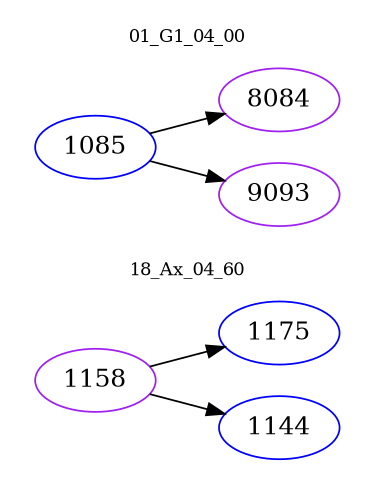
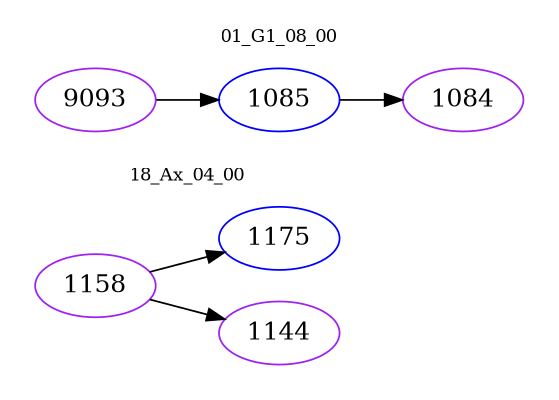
(187, 38) -> (279, 38)
(279, 100) -> (463, 100)
(179, 169) -> (178, 100)
(187, 271) -> (187, 176)
(279, 428) -> (279, 333)
